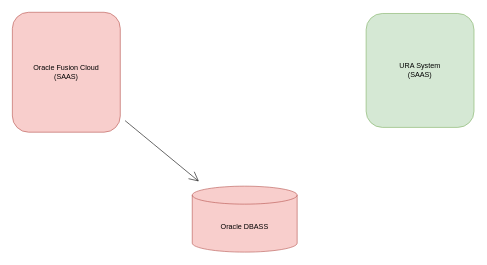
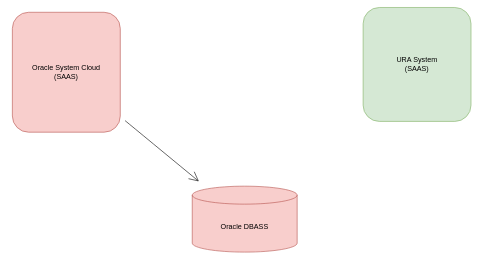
(420, 71) -> (417, 65)
(66, 72) -> (66, 72)
